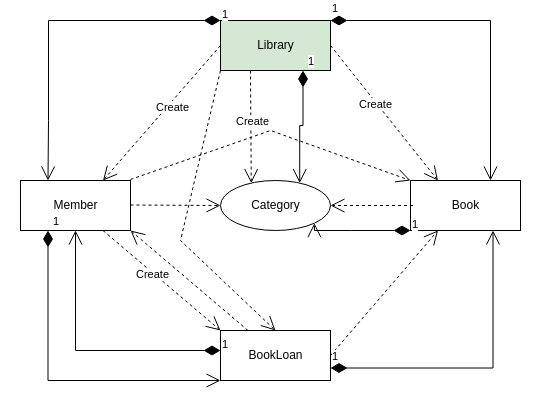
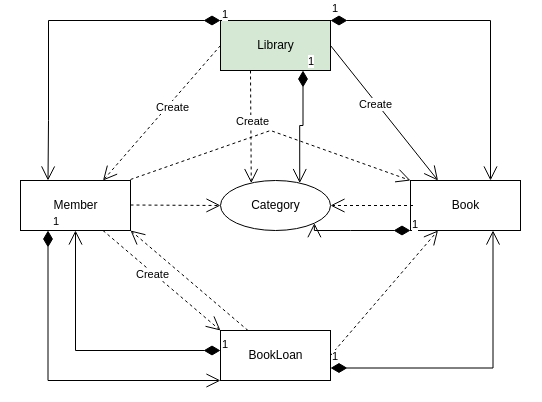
(410, 145) -> (410, 145)
(186, 218) -> none
